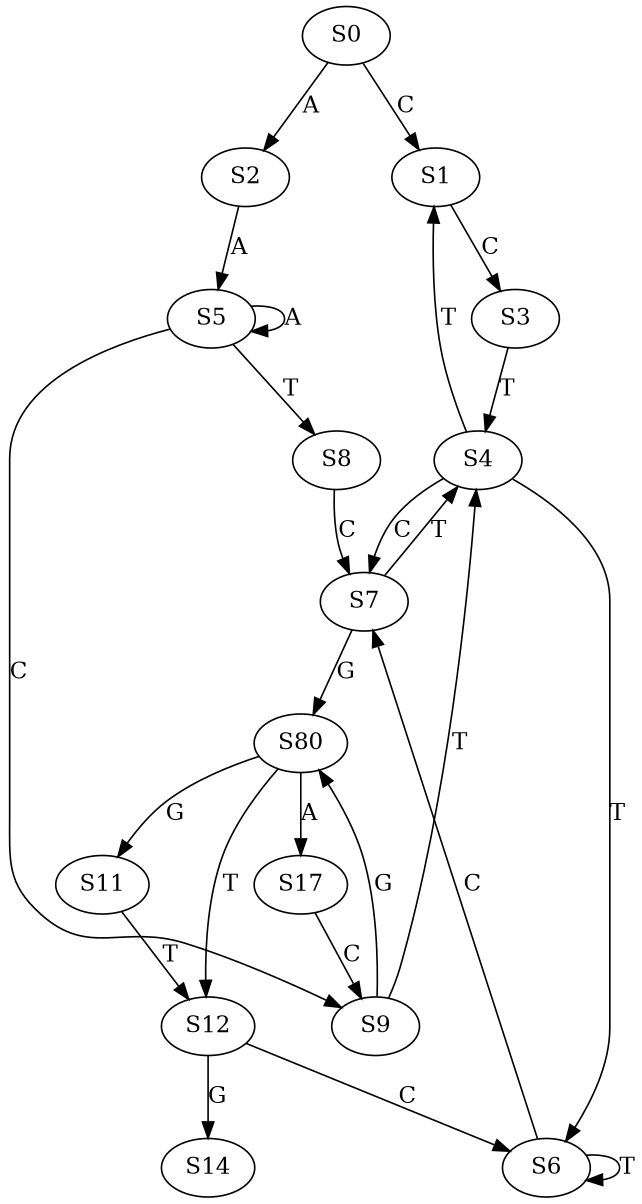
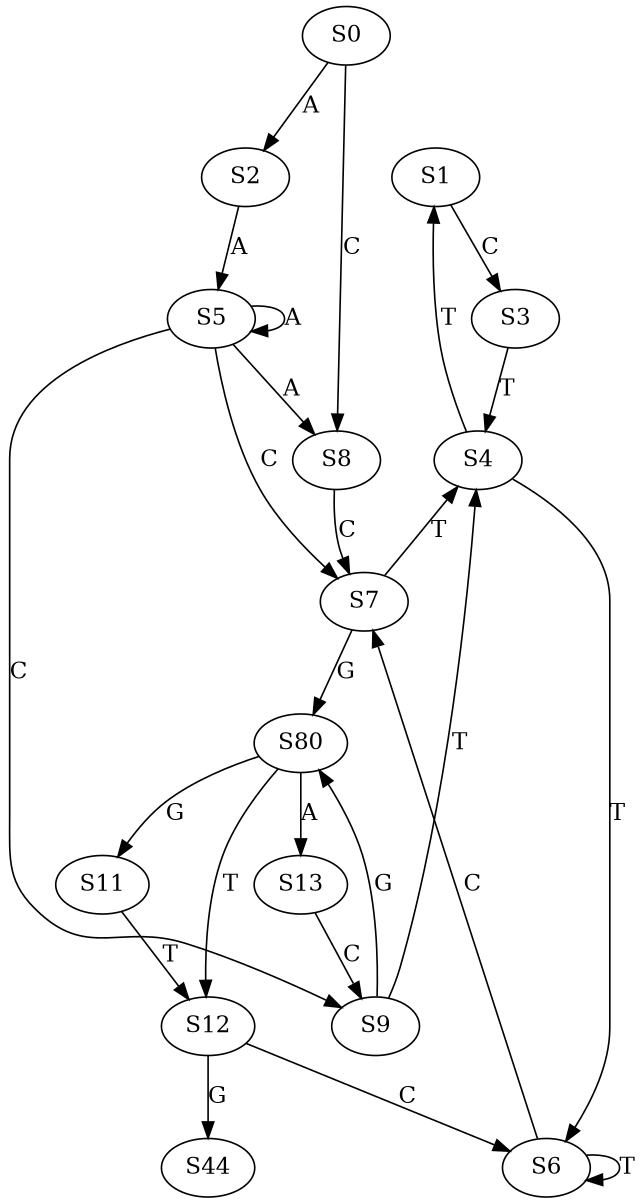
(387, 100) -> (342, 240)
(291, 390) -> (291, 390)
(401, 511) -> (250, 468)
(301, 885) -> (301, 885)
(208, 1168) -> (208, 1168)
